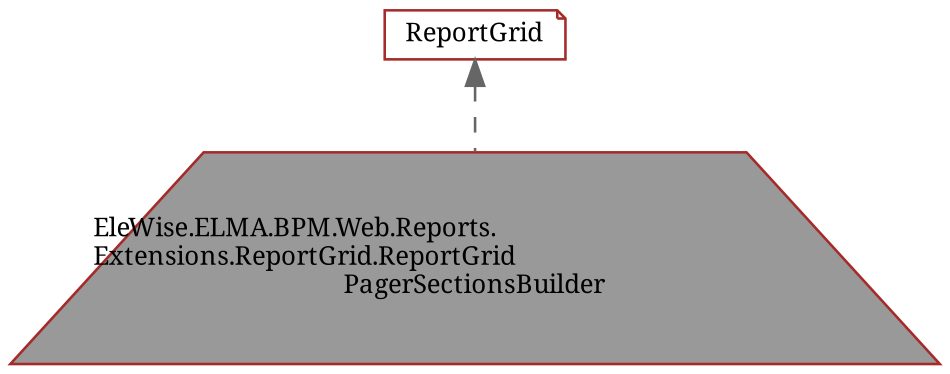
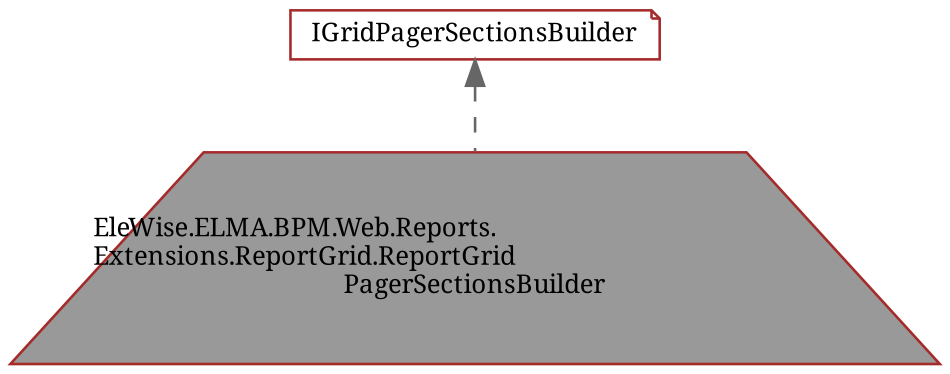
(475, 35) -> (475, 35)
